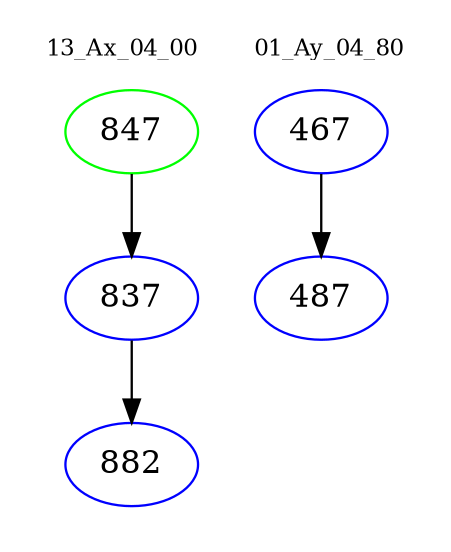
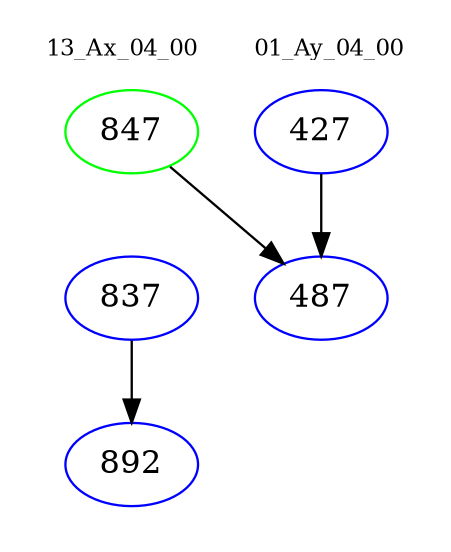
(329, 50) -> (329, 50)
(321, 132) -> (321, 132)
(132, 204) -> (201, 193)
(132, 465) -> (132, 465)
